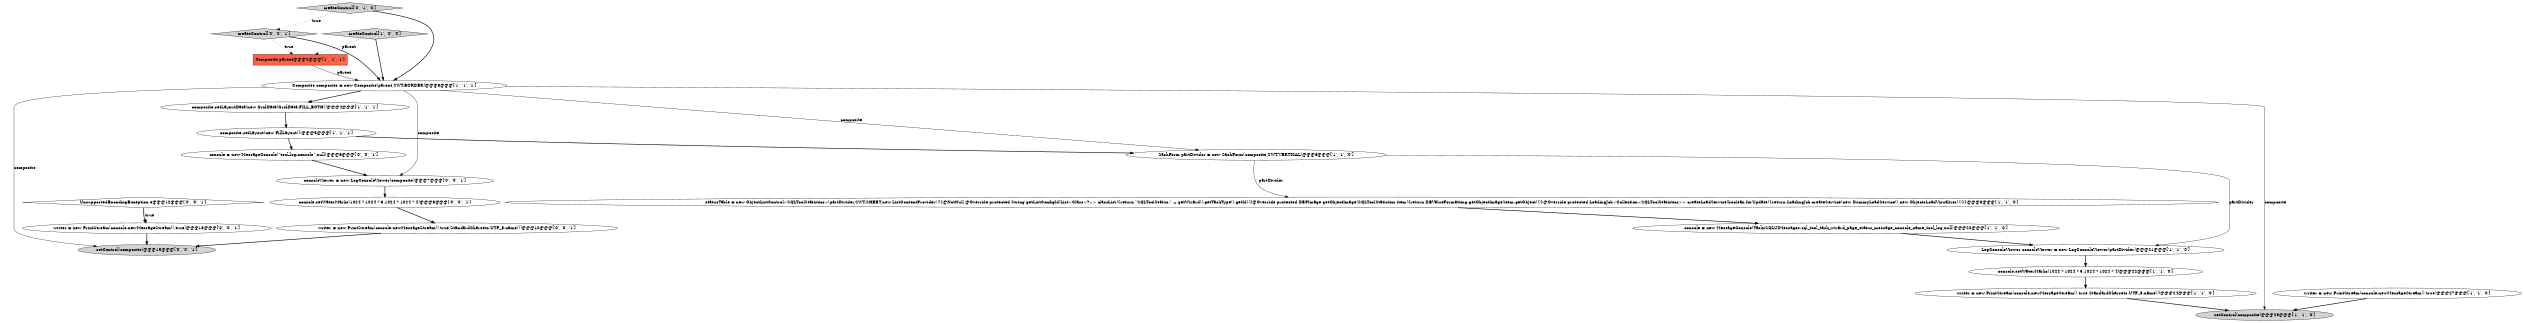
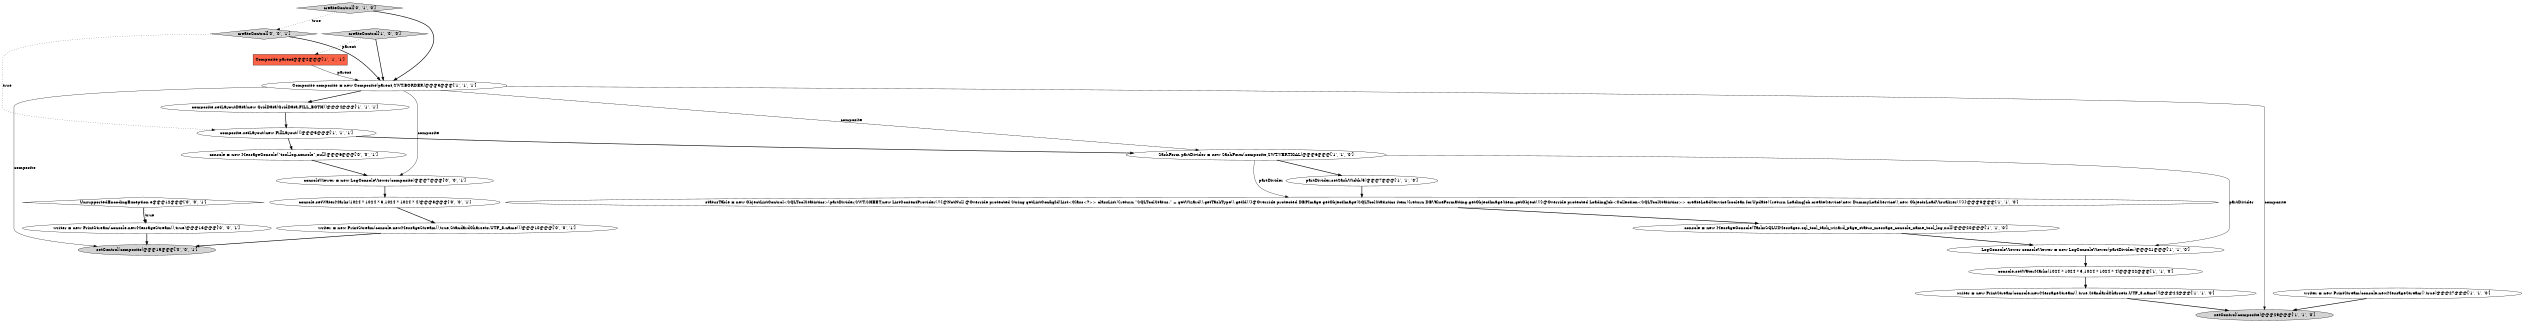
(280, 46) -> (3, 82)
none -> (1362, 181)
